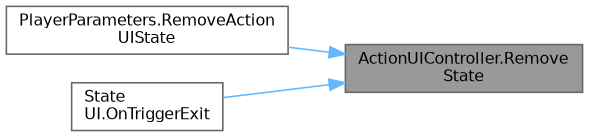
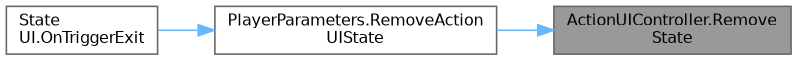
(276, 91) -> (178, 30)
